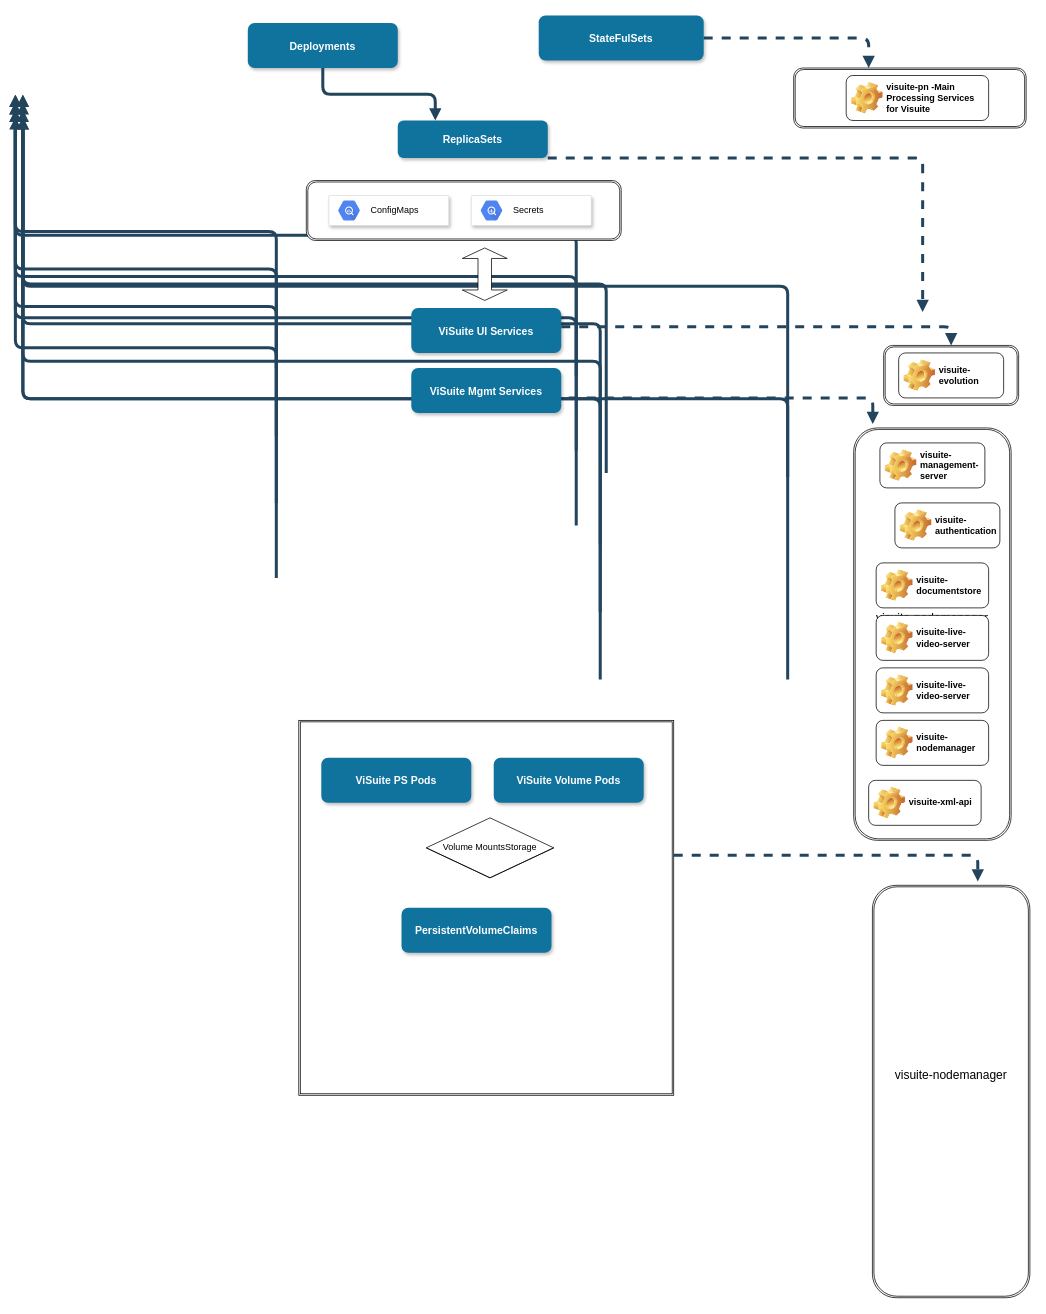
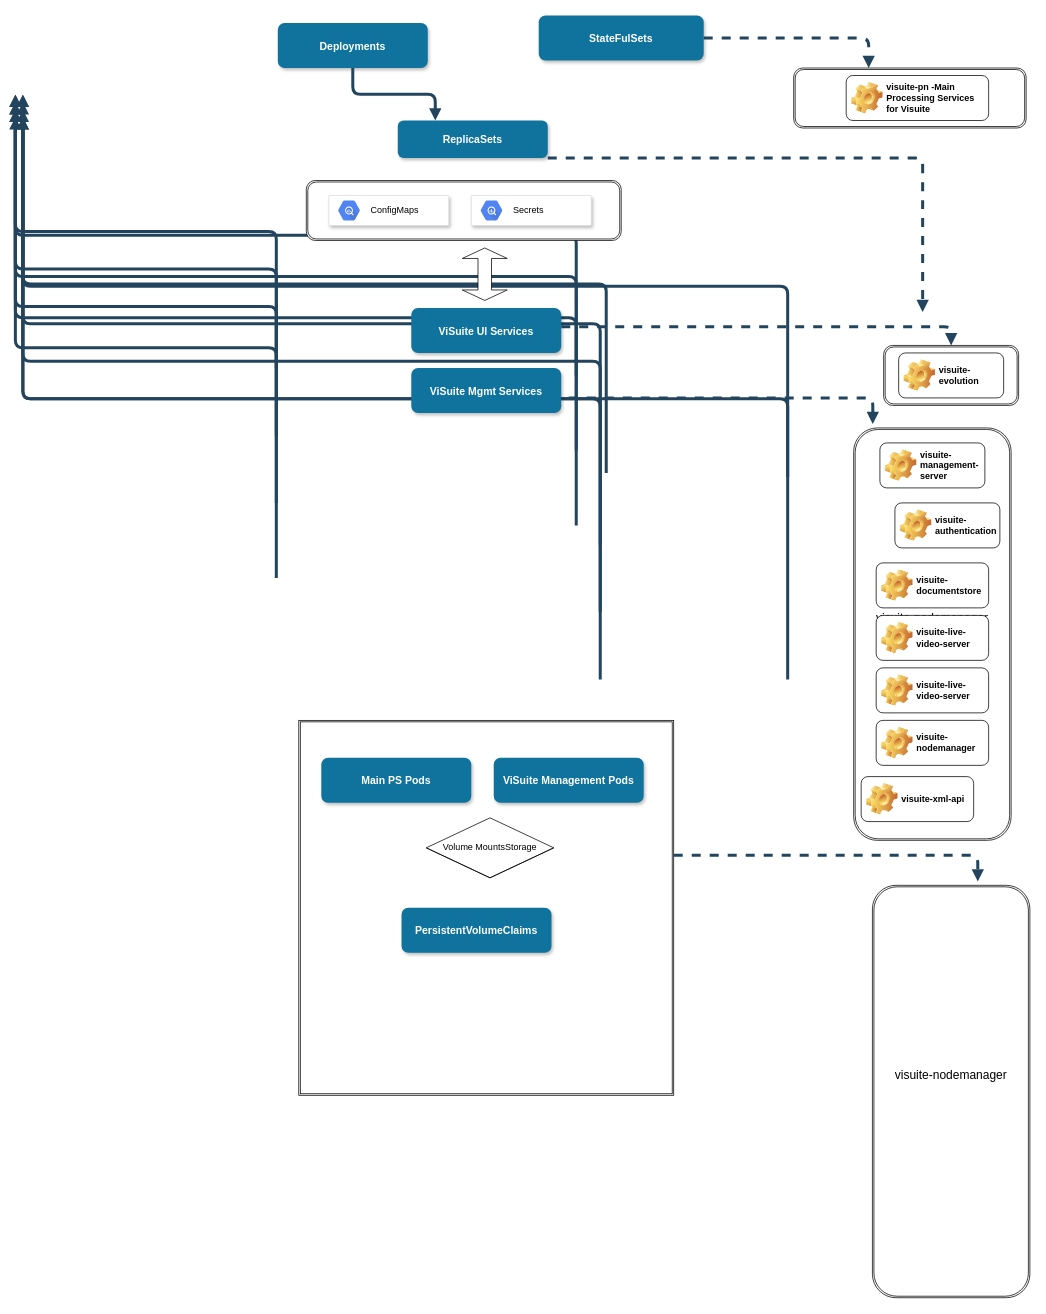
(323, 45) -> (353, 45)
(396, 781) -> (396, 781)
(569, 781) -> (569, 781)
(925, 803) -> (918, 799)
